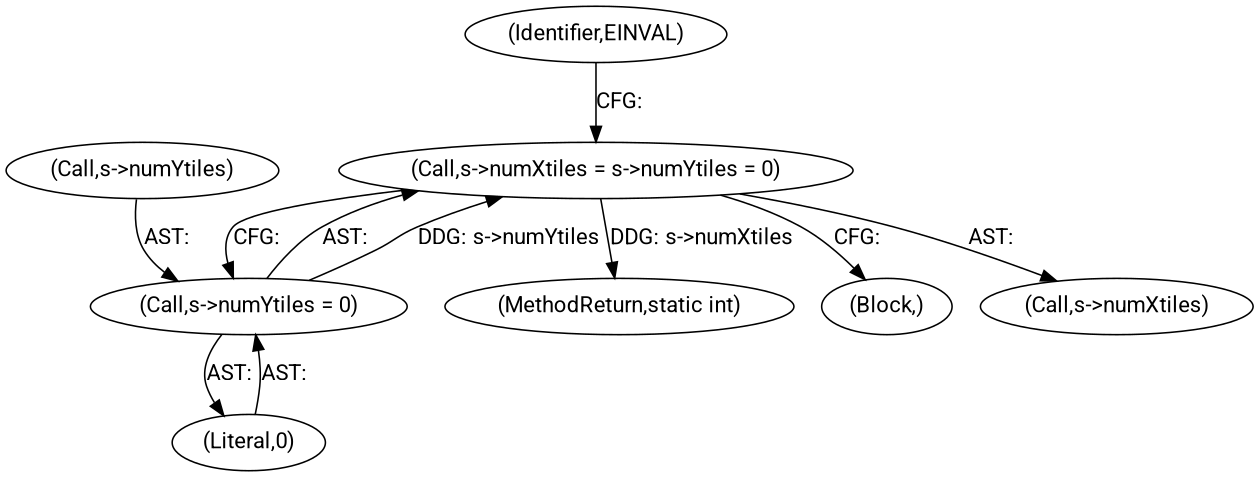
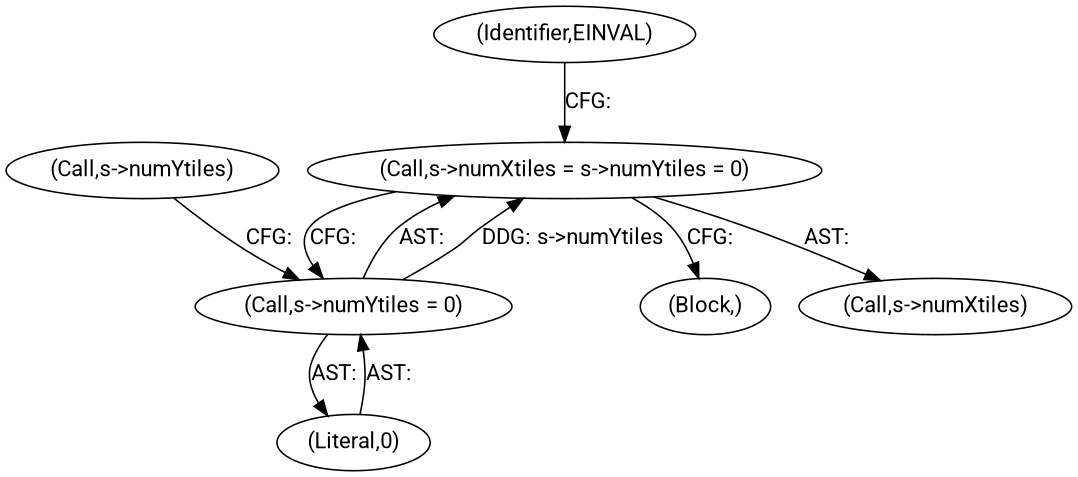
(171, 238) -> (272, 238)
(619, 307) -> none
